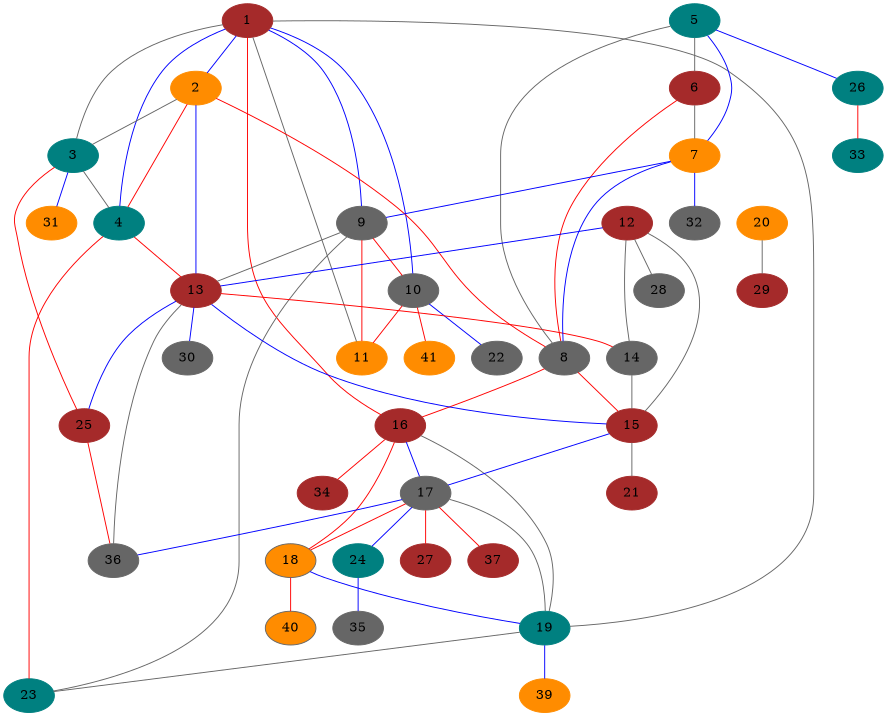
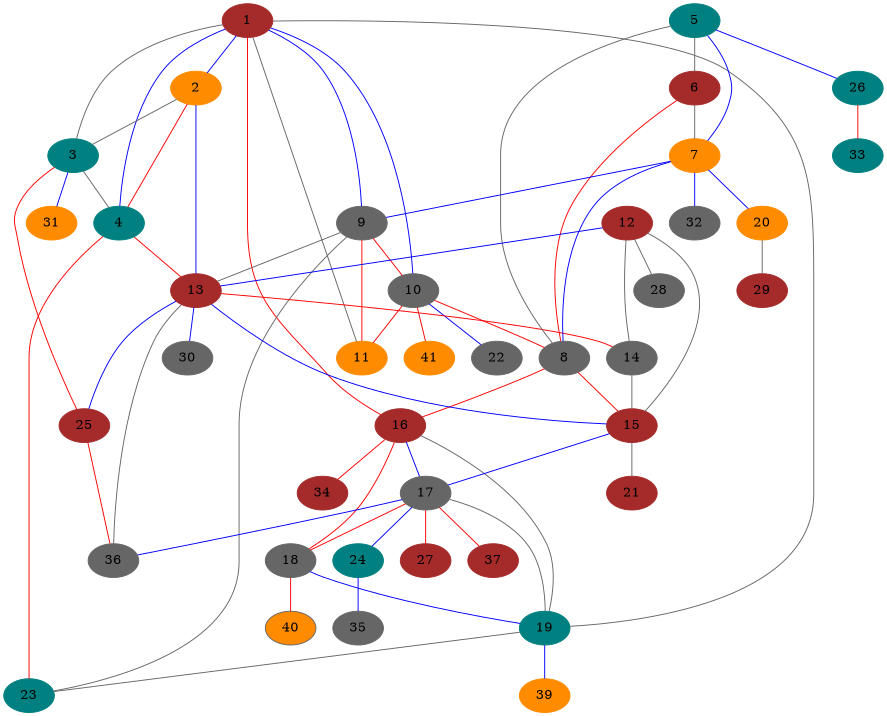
none -> (728, 189)
(395, 205) -> (503, 329)
(291, 561) -> (291, 561)
